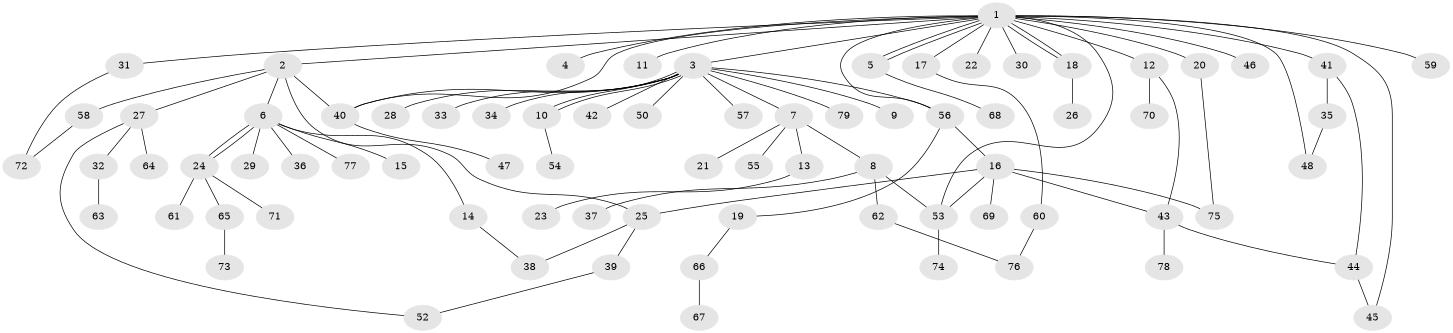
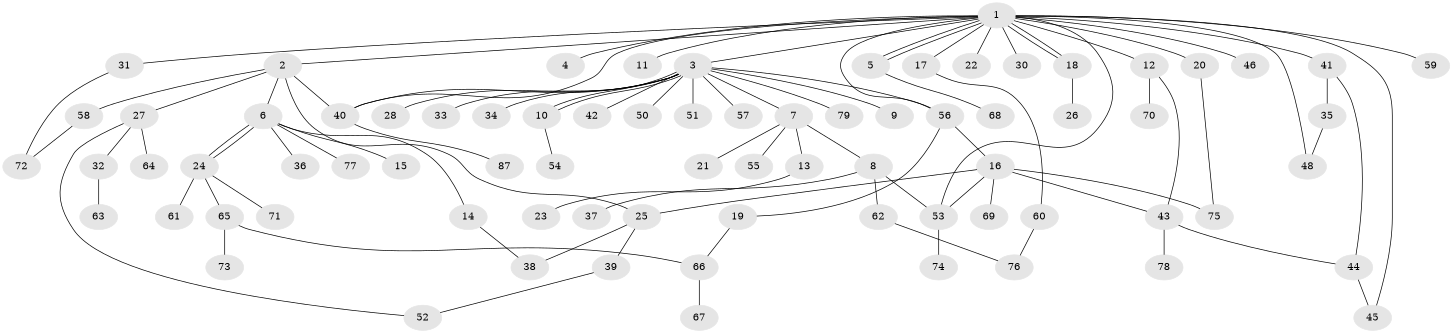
none -> (693, 116)
(250, 167) -> none
(505, 167) -> (505, 167)
none -> (459, 250)
